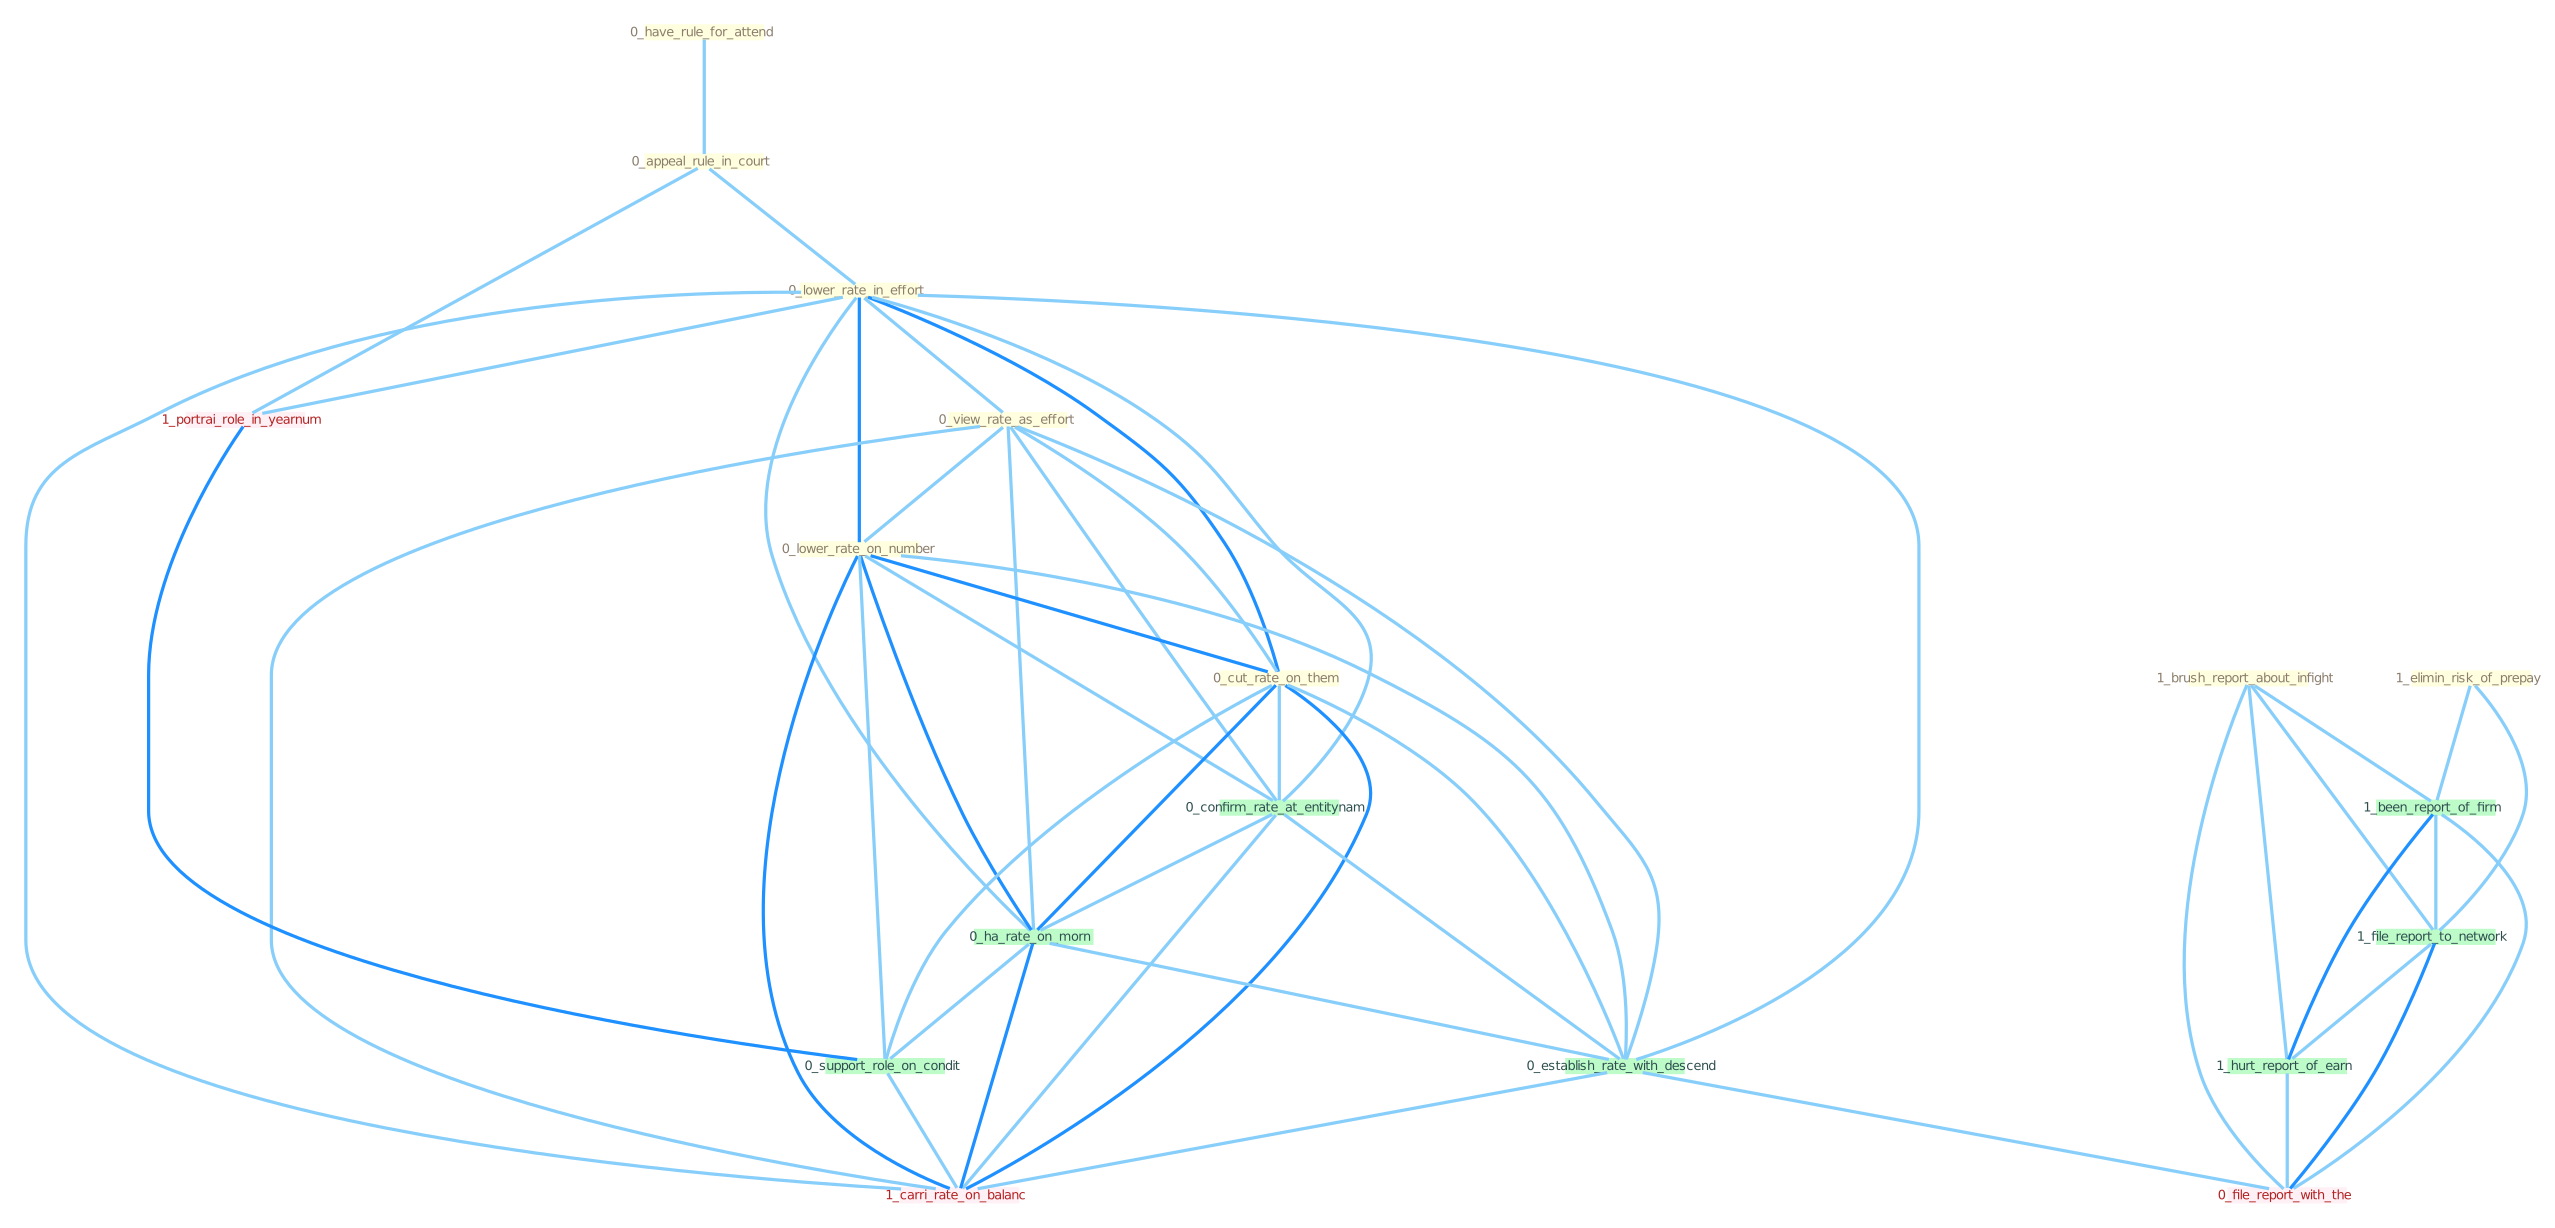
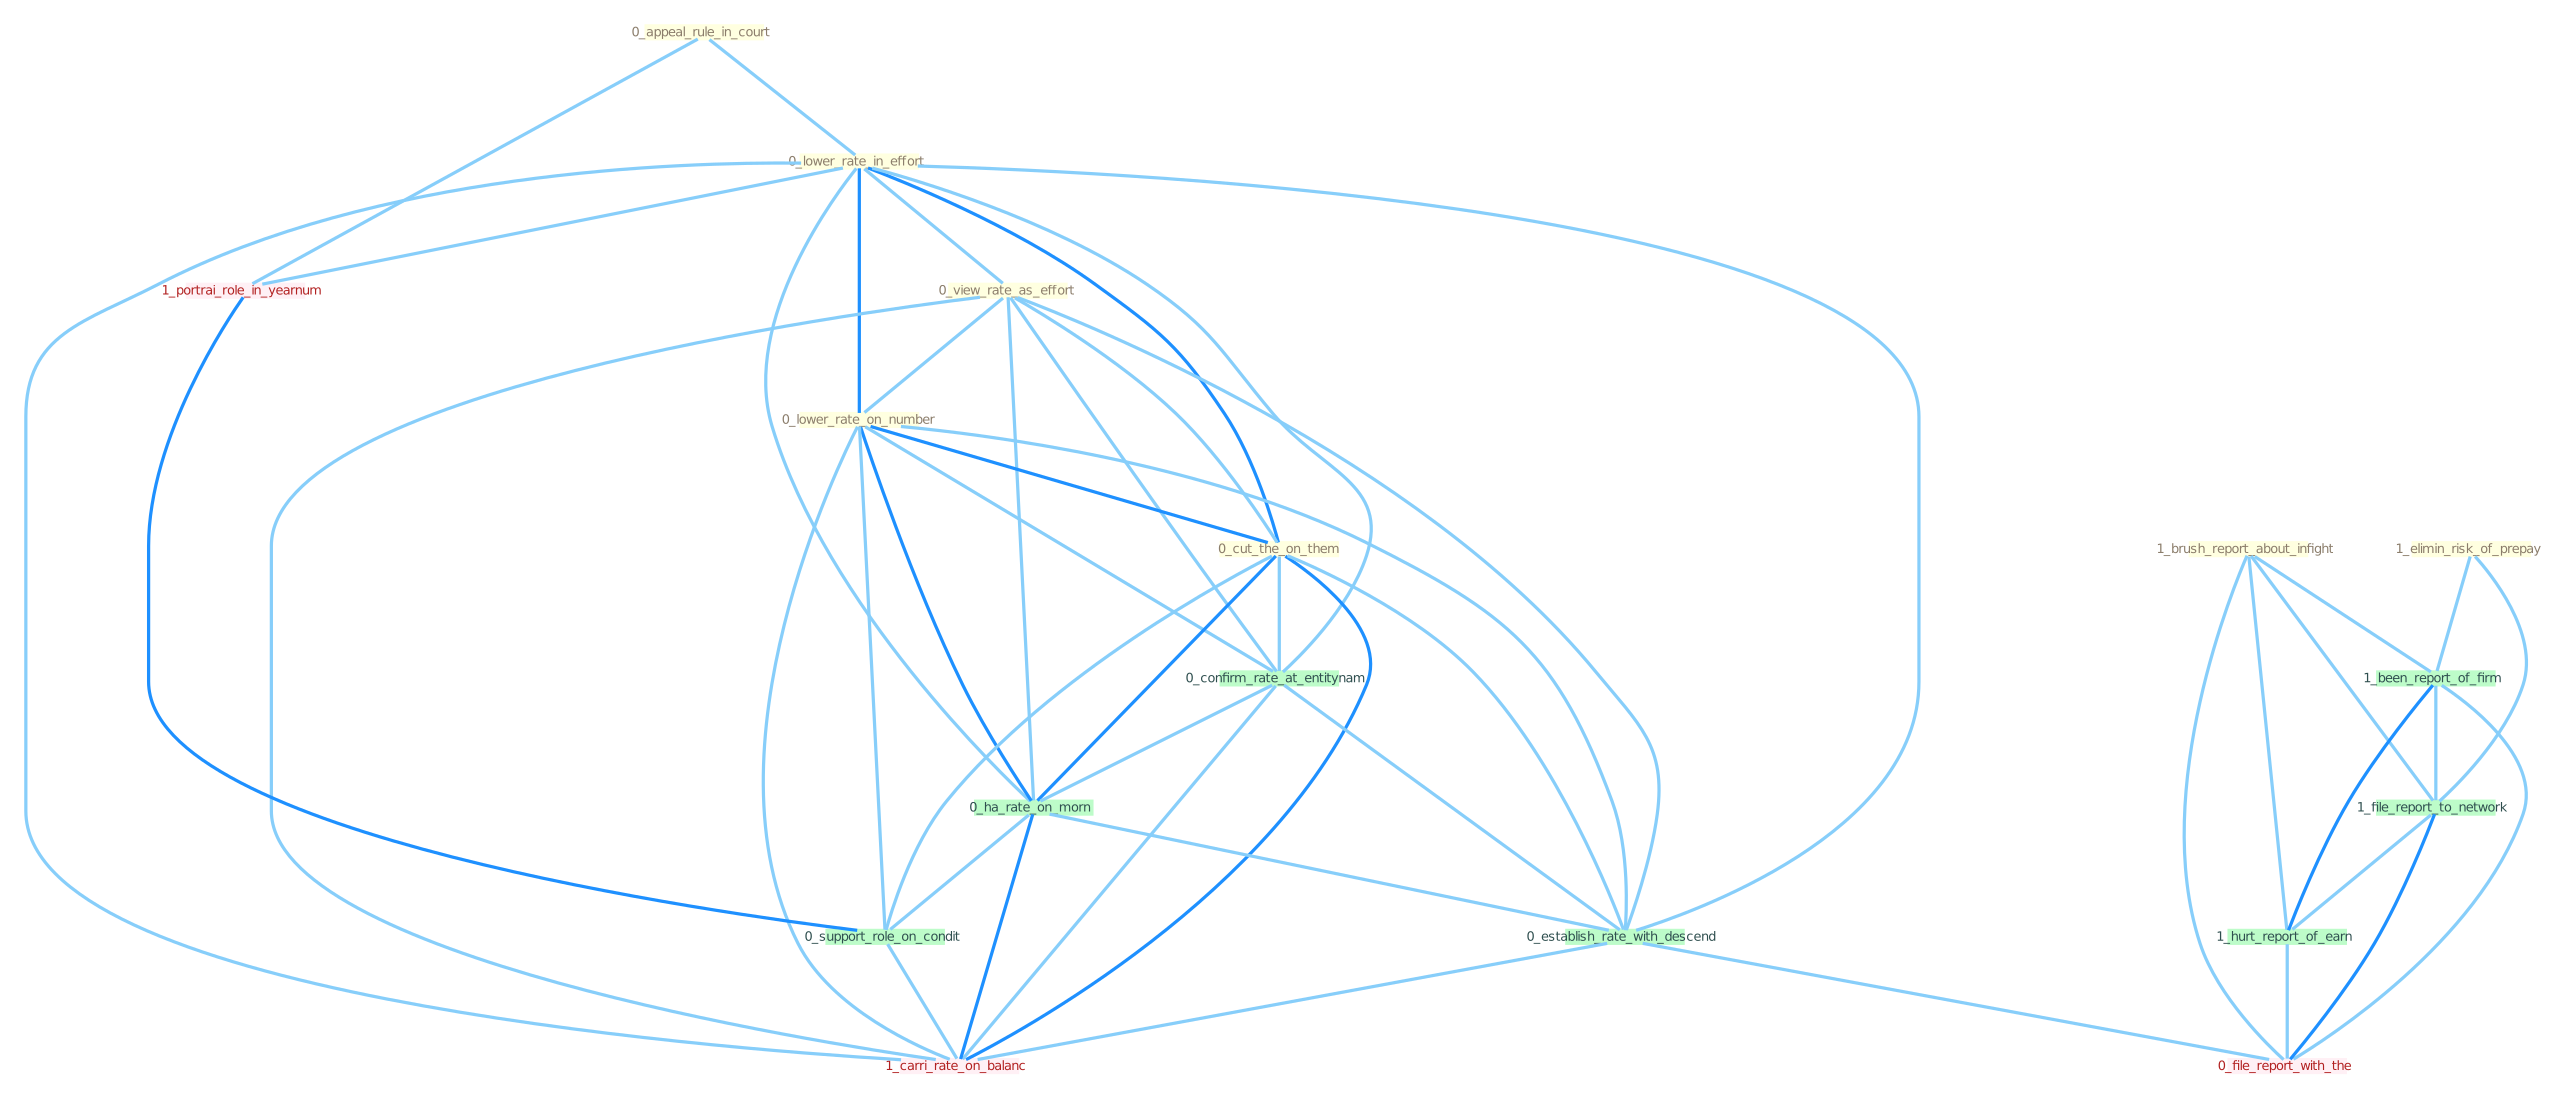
(704, 32) -> none
(1279, 678) -> (1279, 549)
(764, 907) -> (764, 777)
